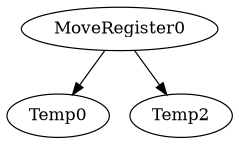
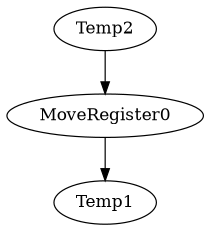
(147, 68) -> (105, 66)
(58, 116) -> (105, 203)
